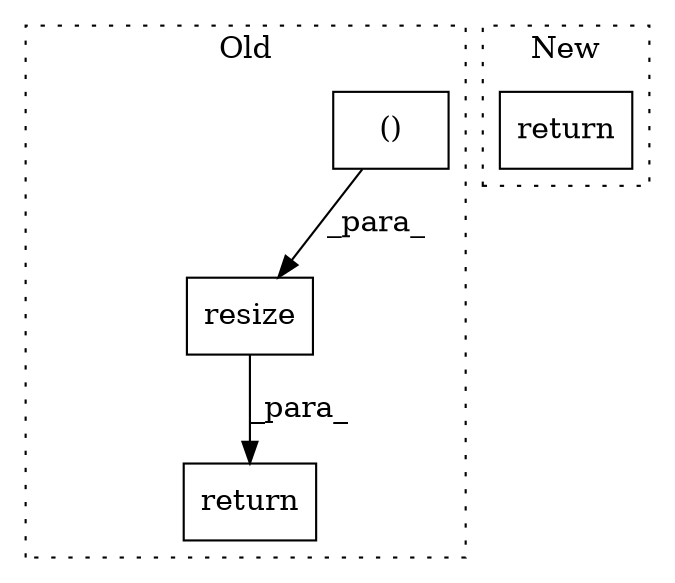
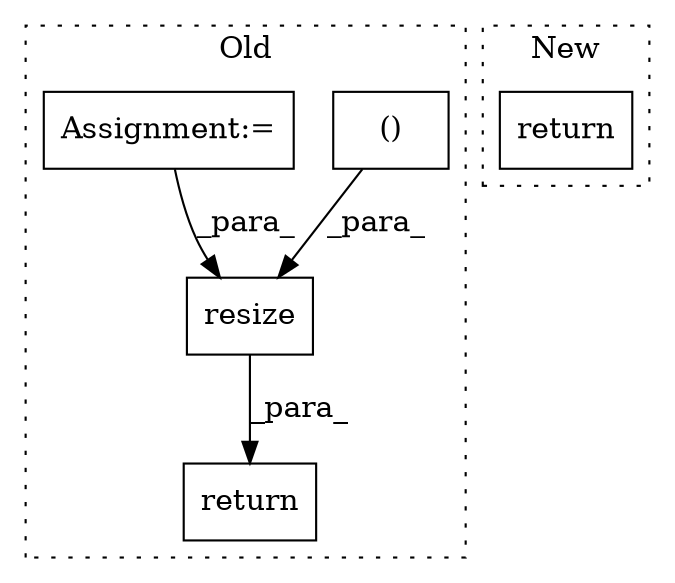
none -> (169, 130)
